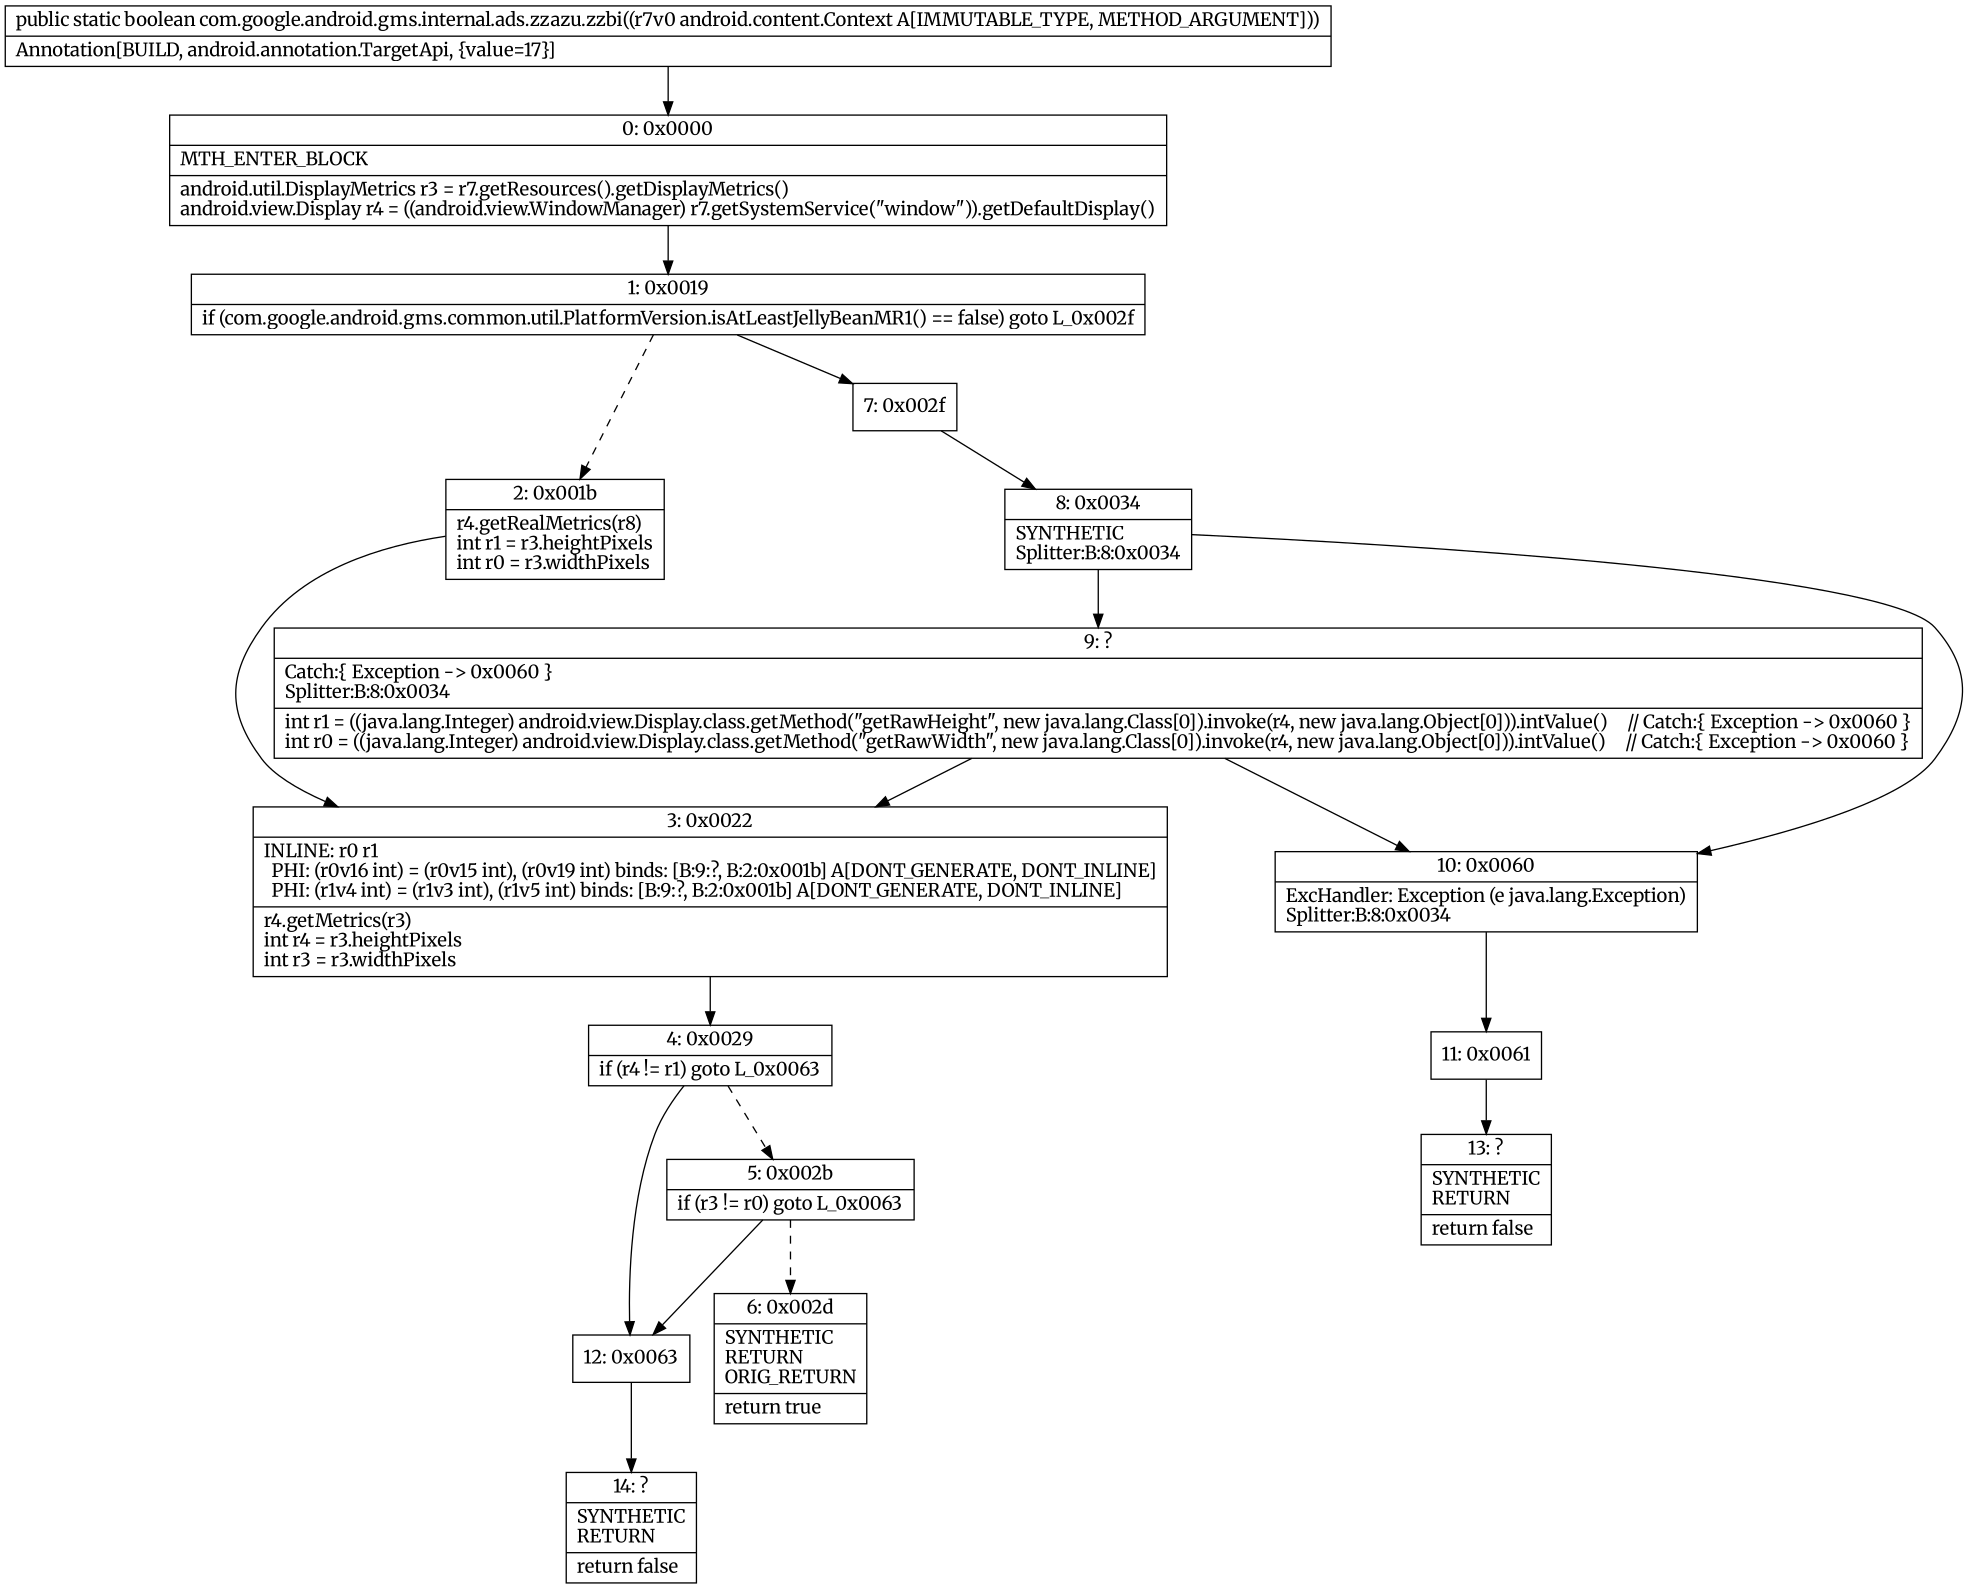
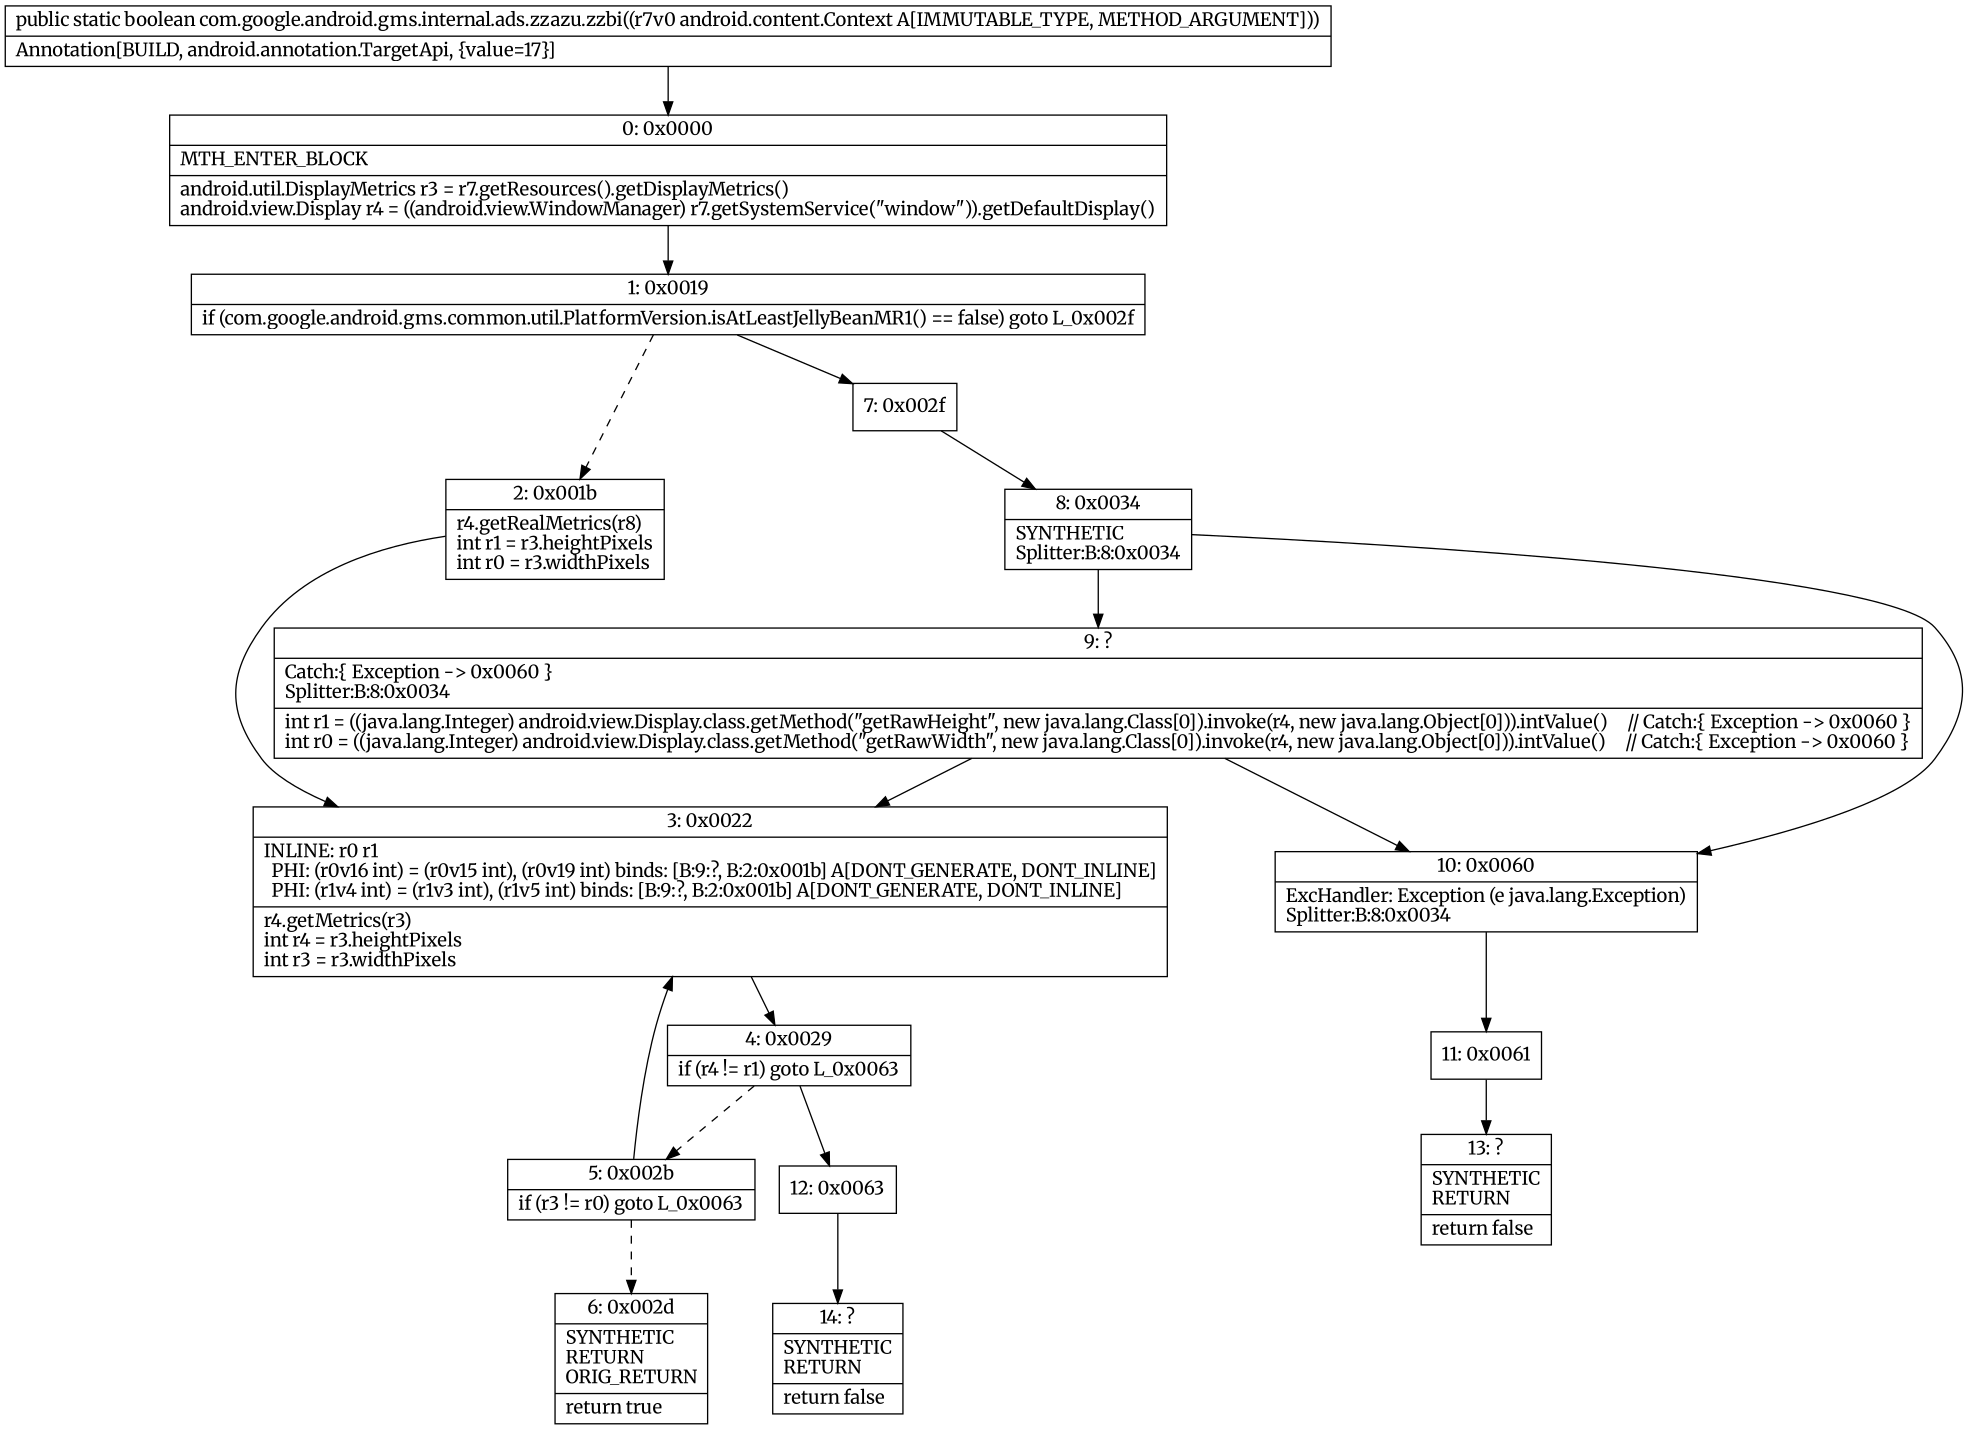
(713, 1272) -> (645, 1073)
